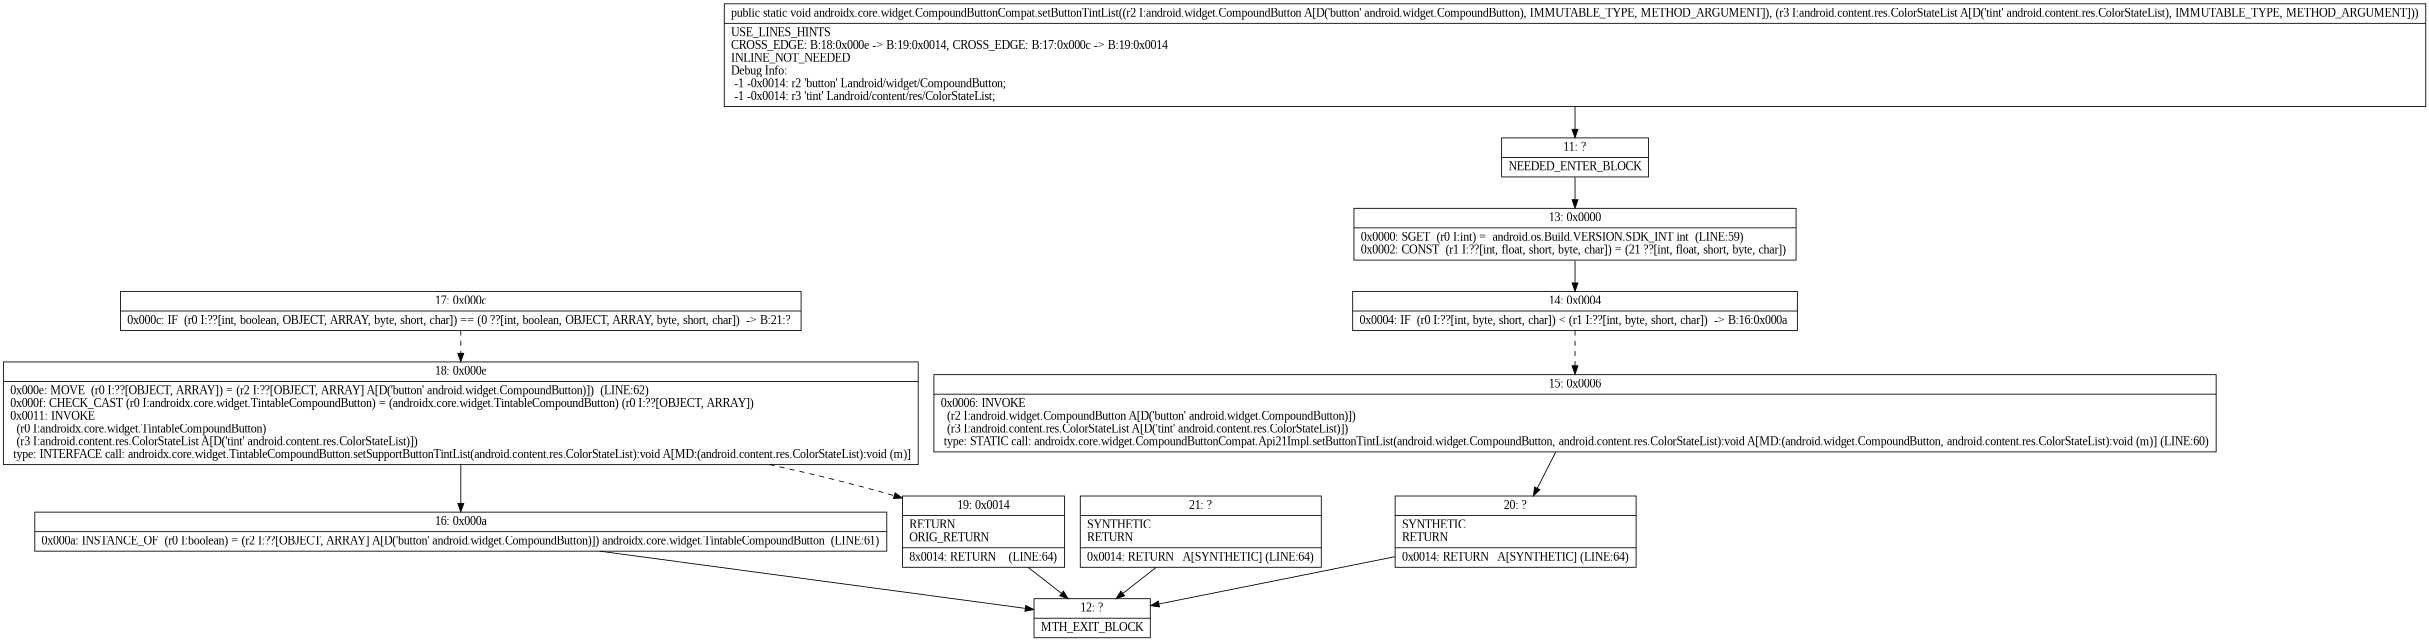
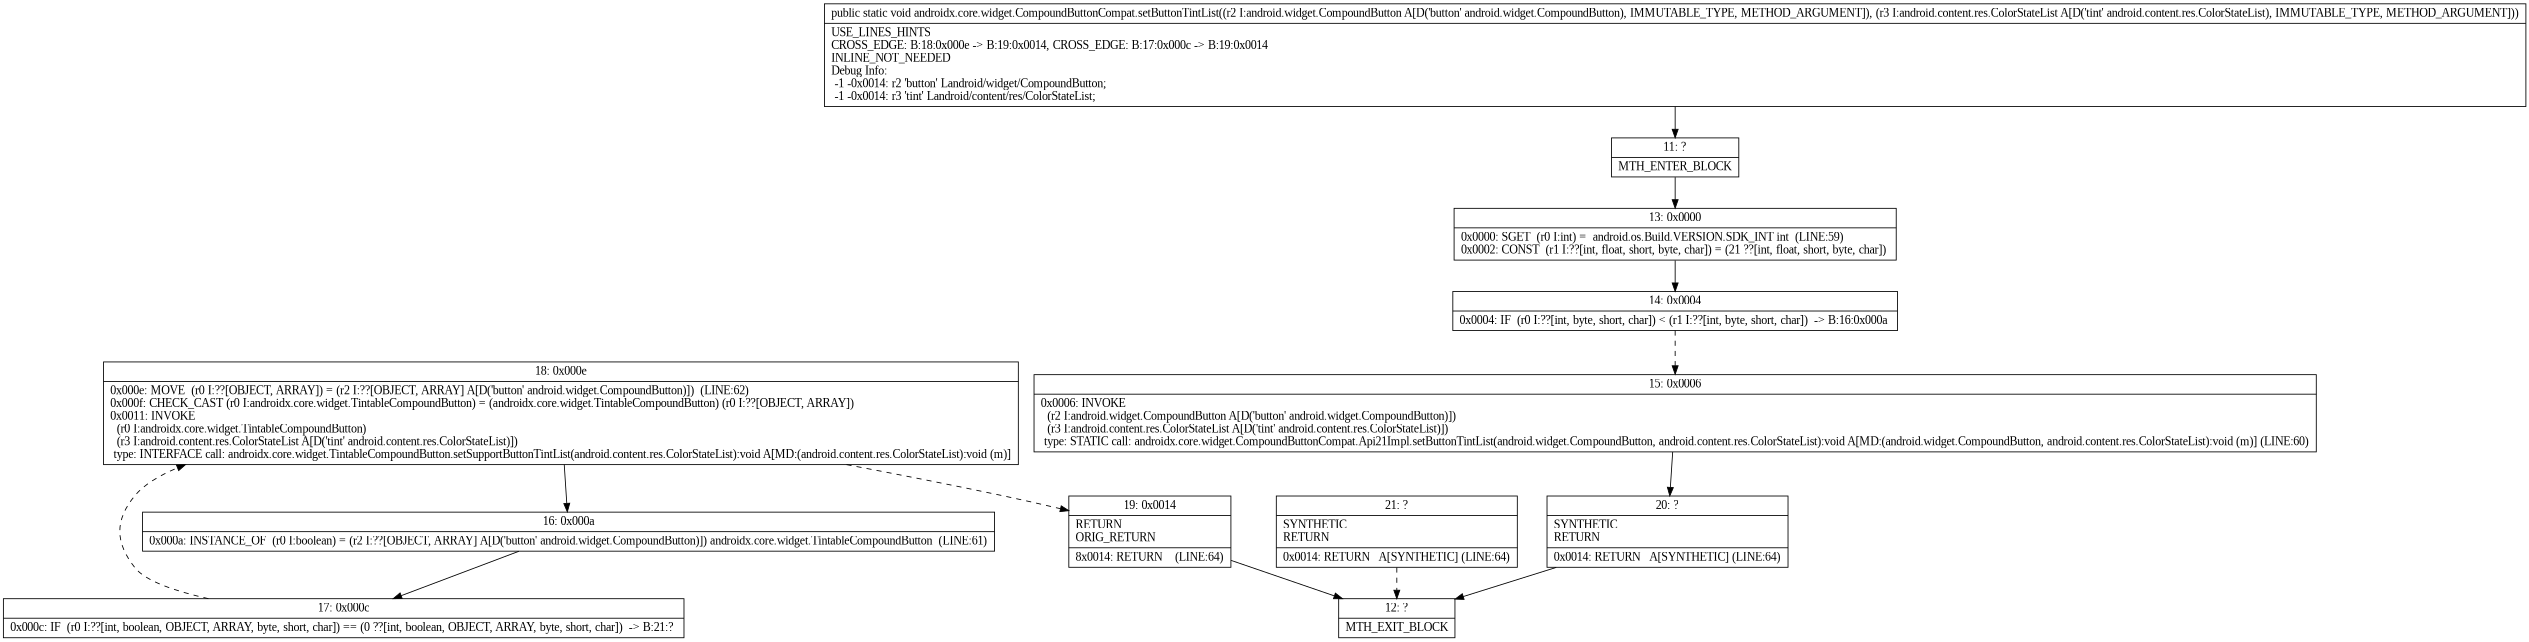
(1575, 167) -> (1675, 167)
(812, 580) -> (460, 573)
(1139, 580) -> (1397, 579)
